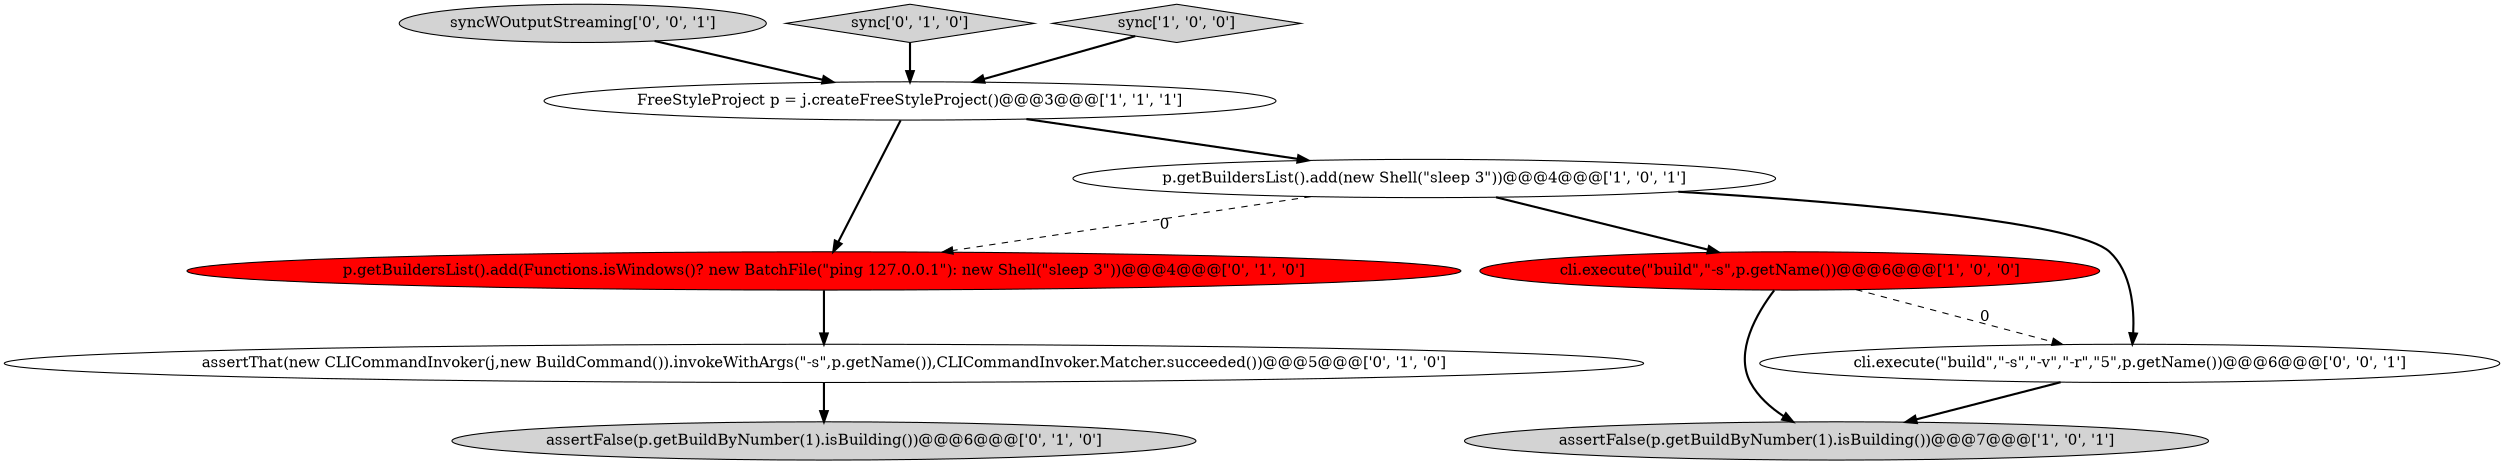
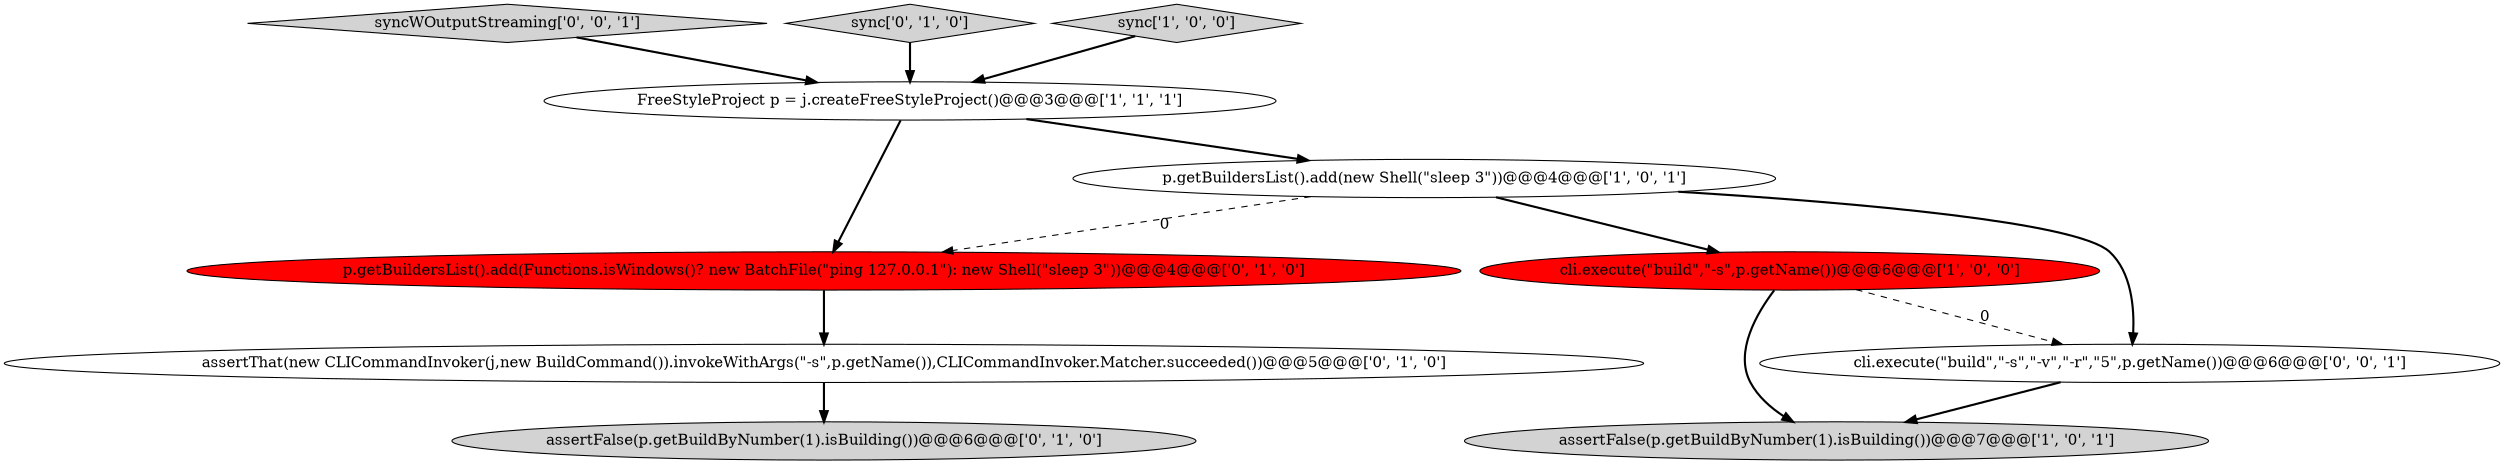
(583, 23) -> (507, 23)
